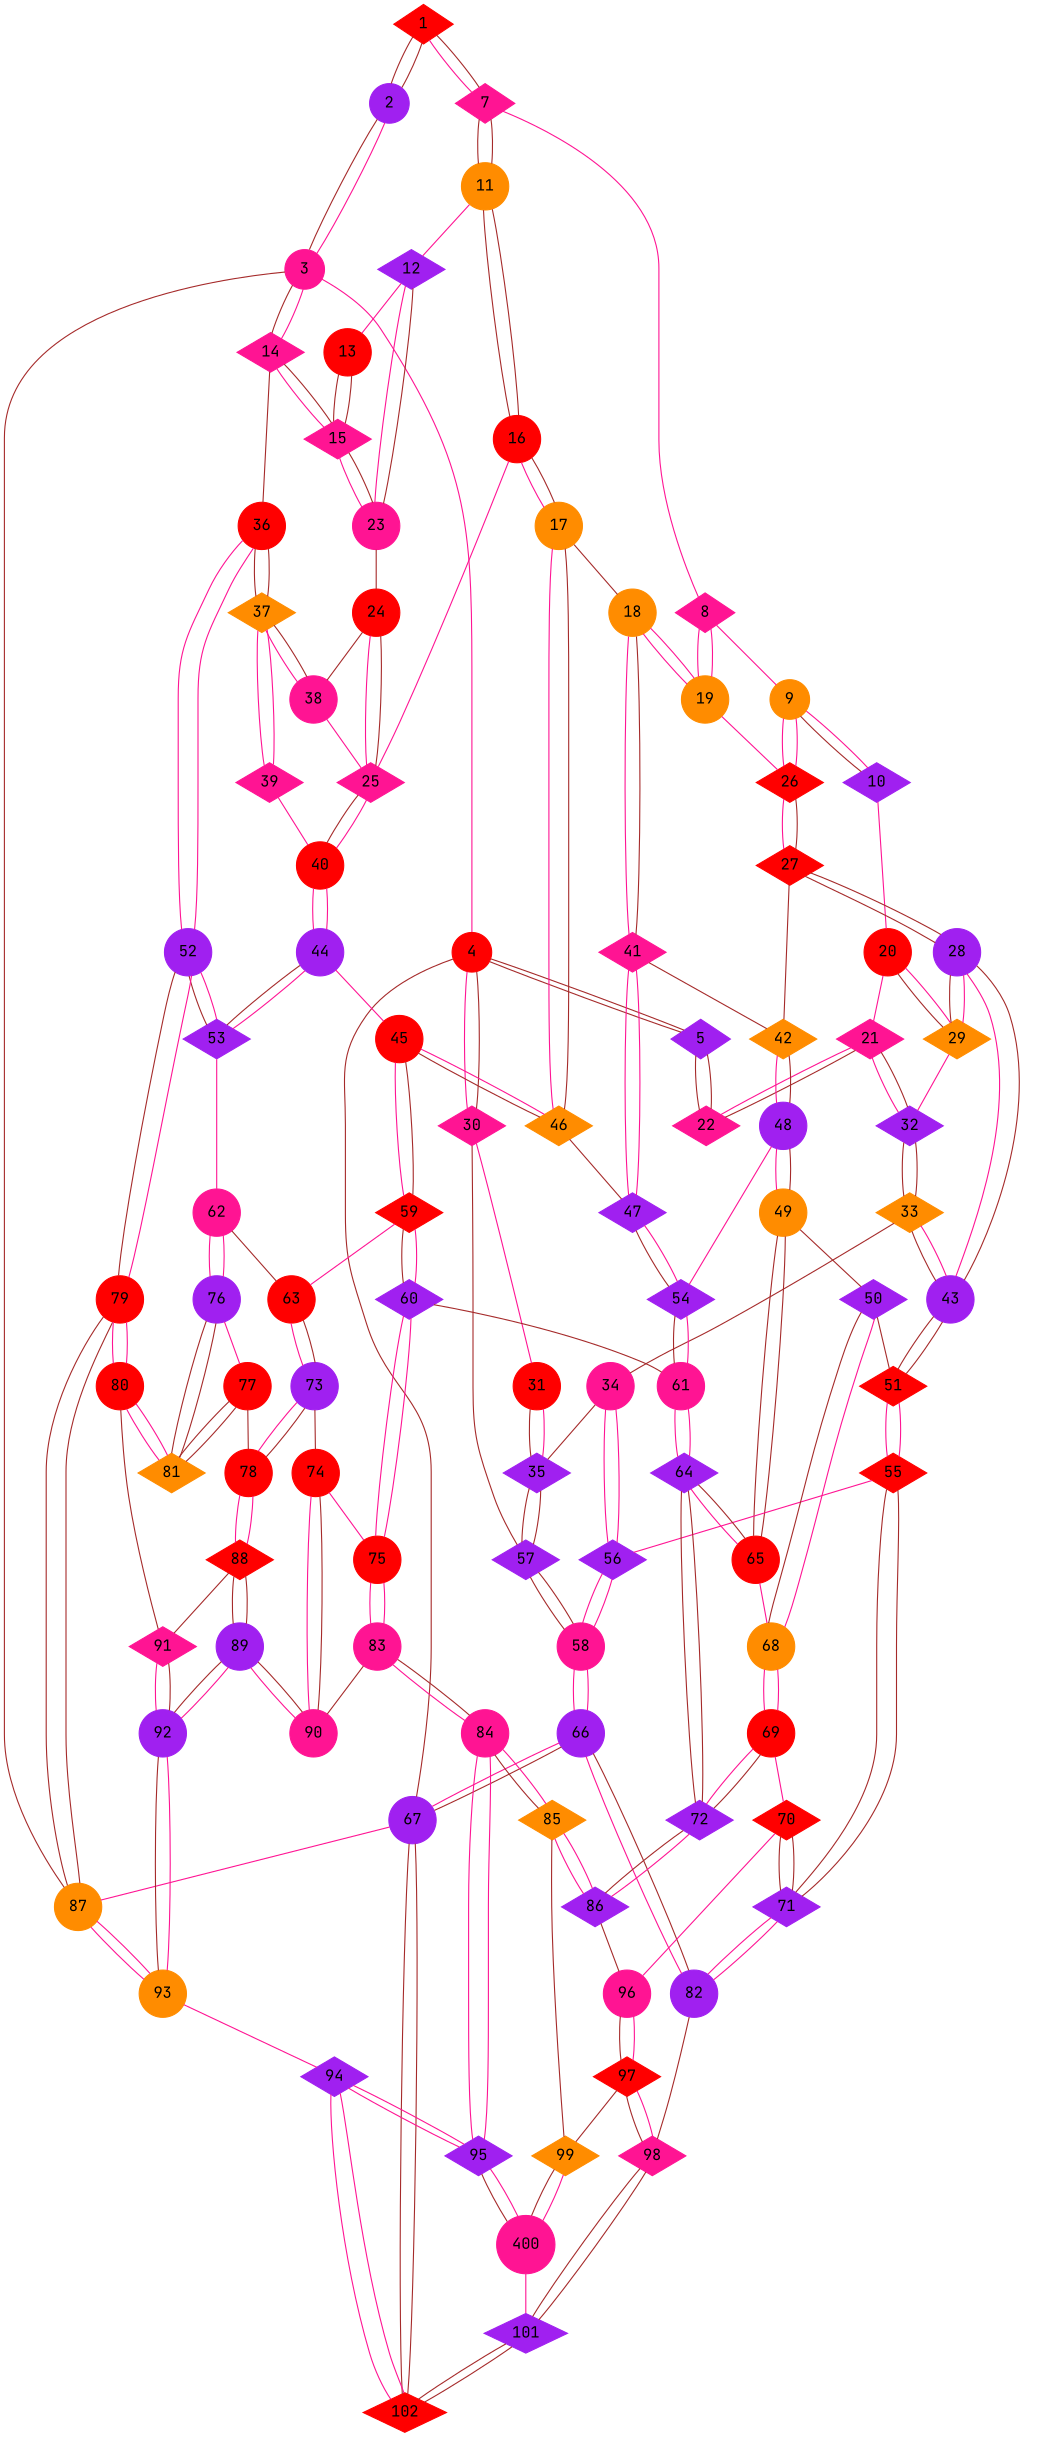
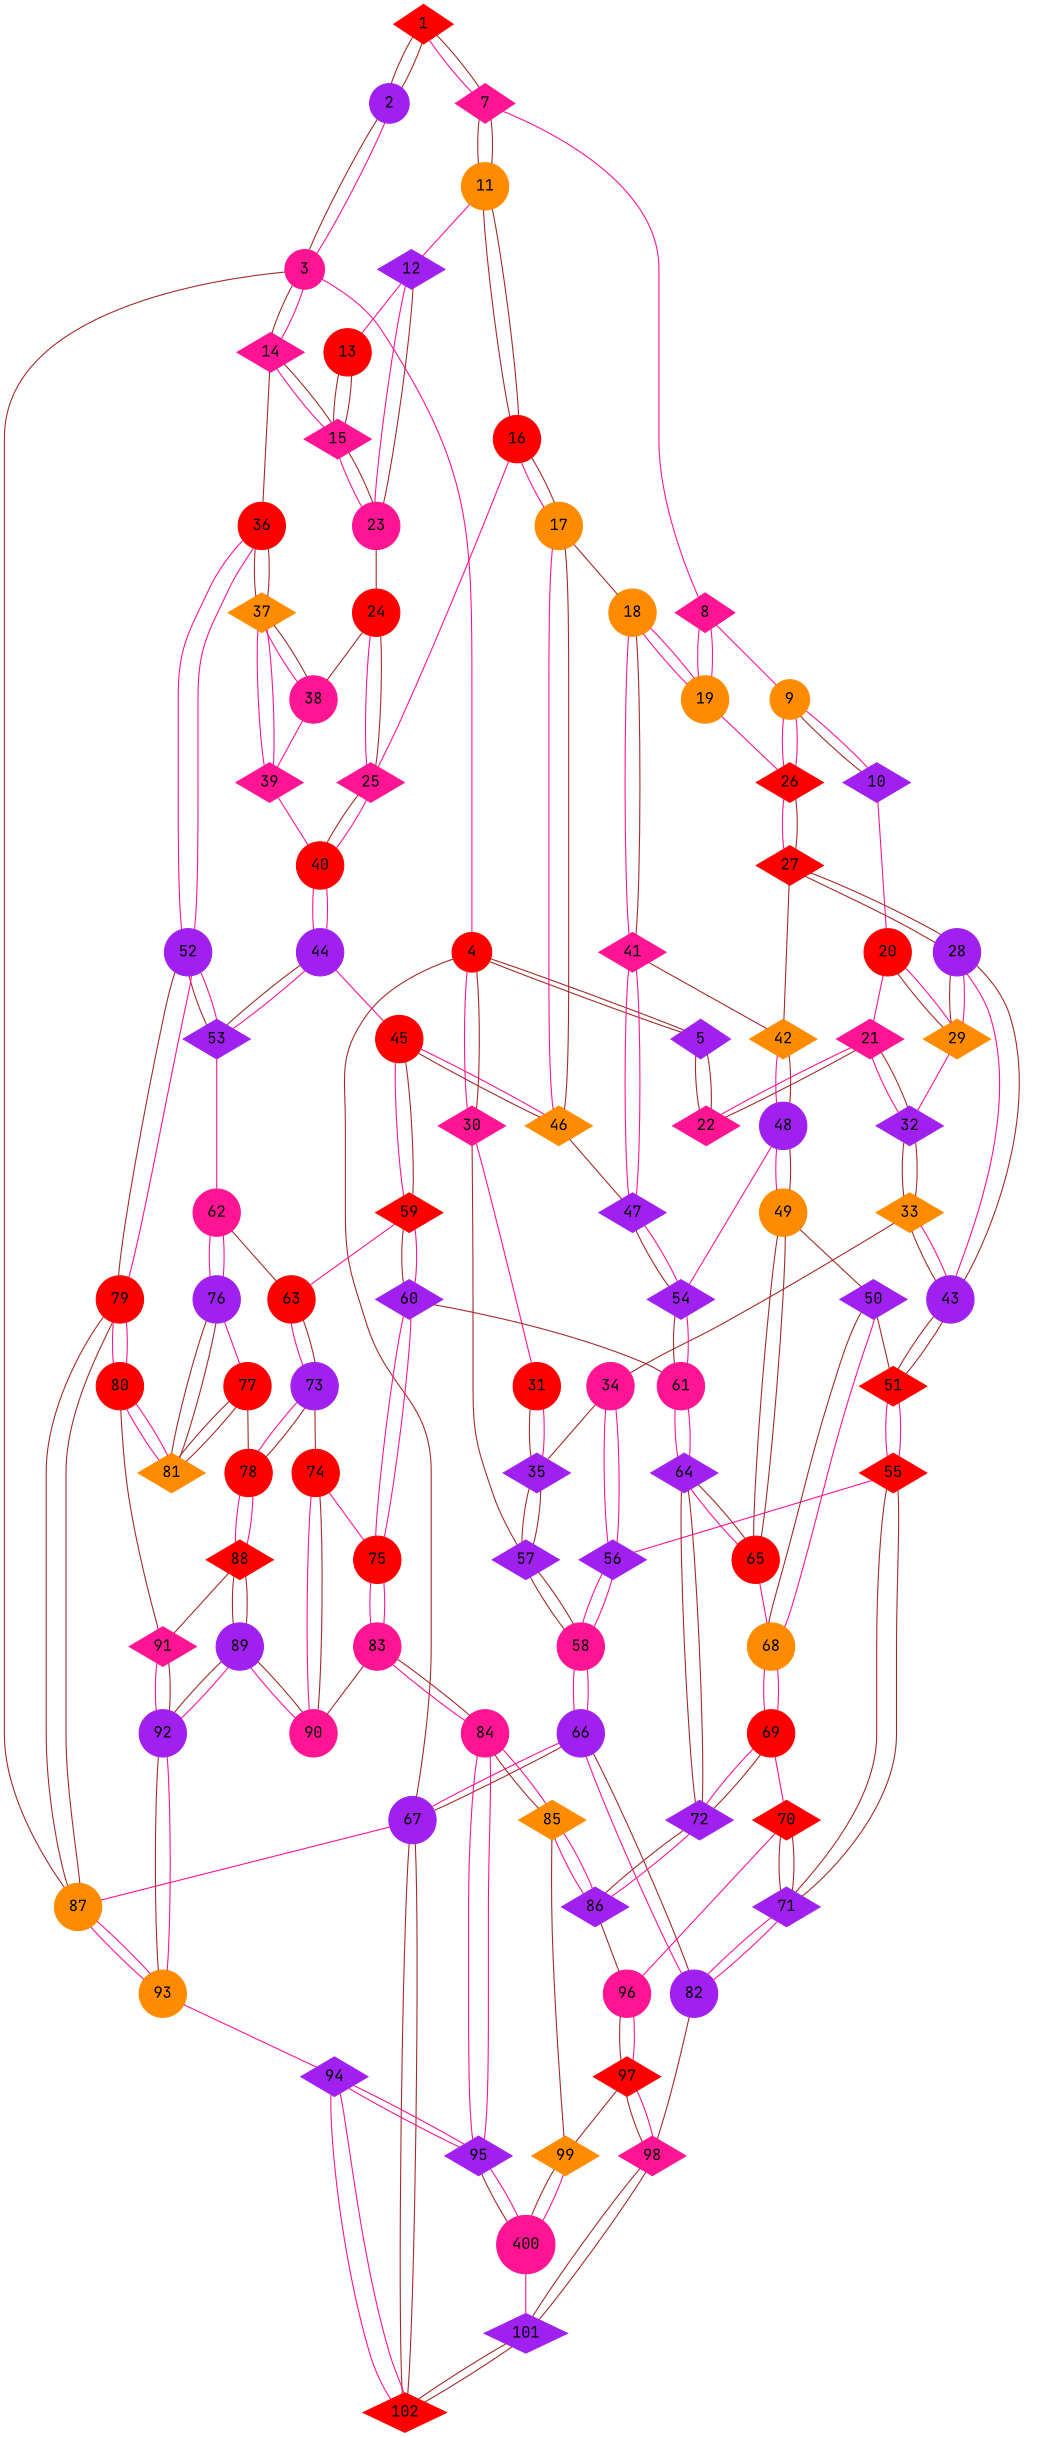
(344, 744) -> (290, 744)
